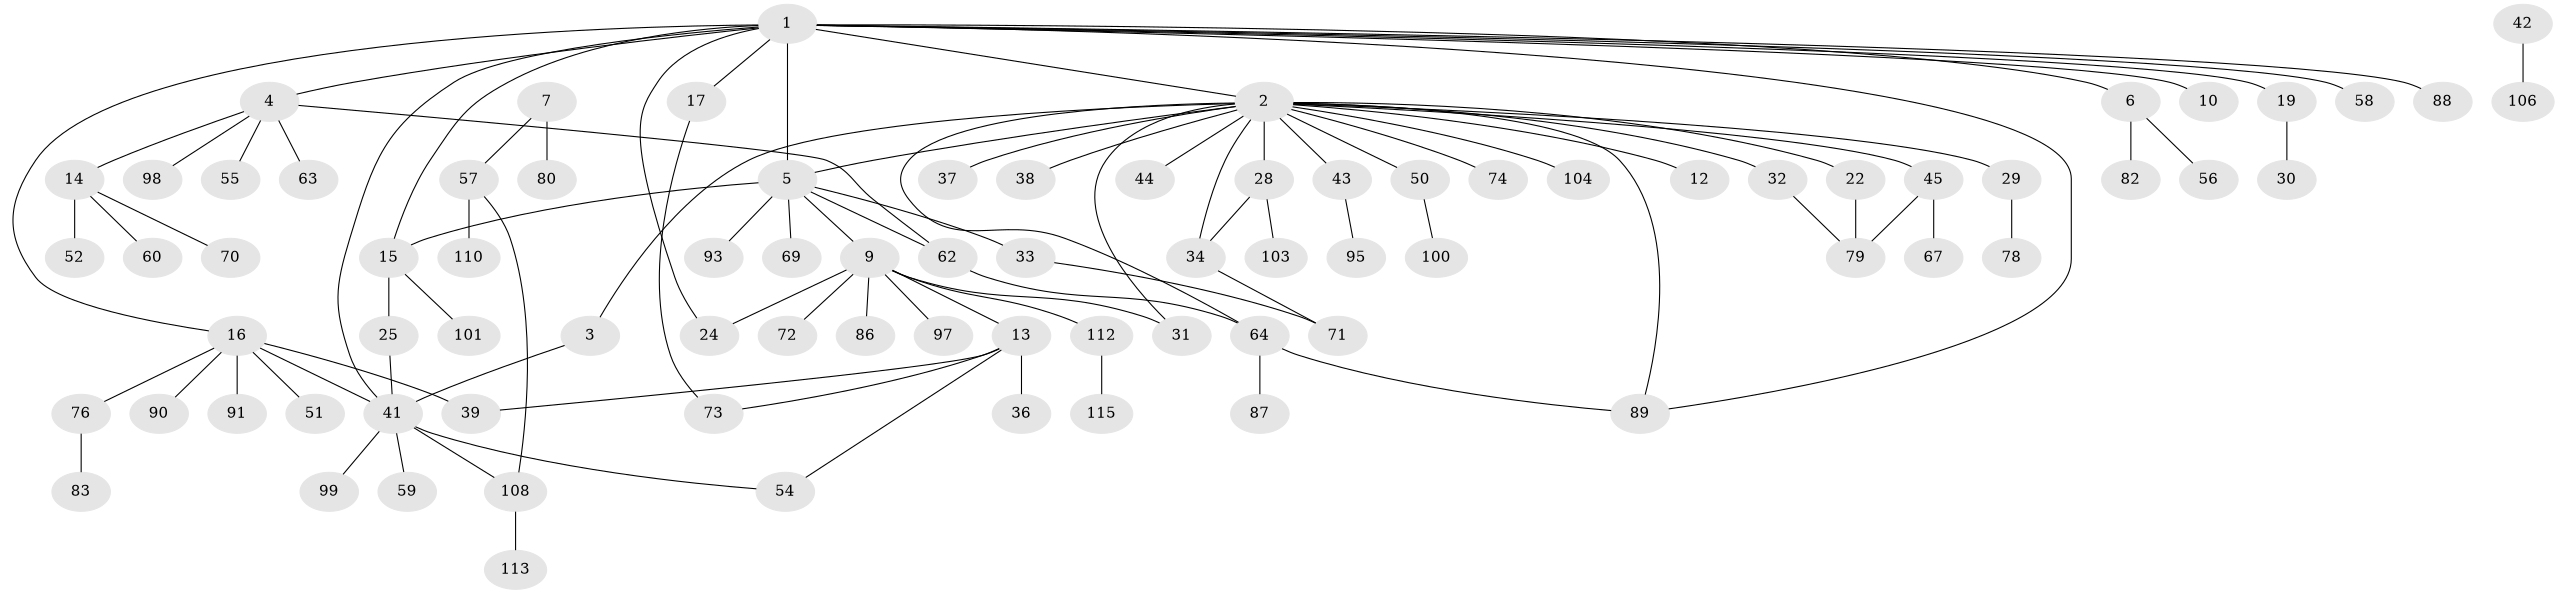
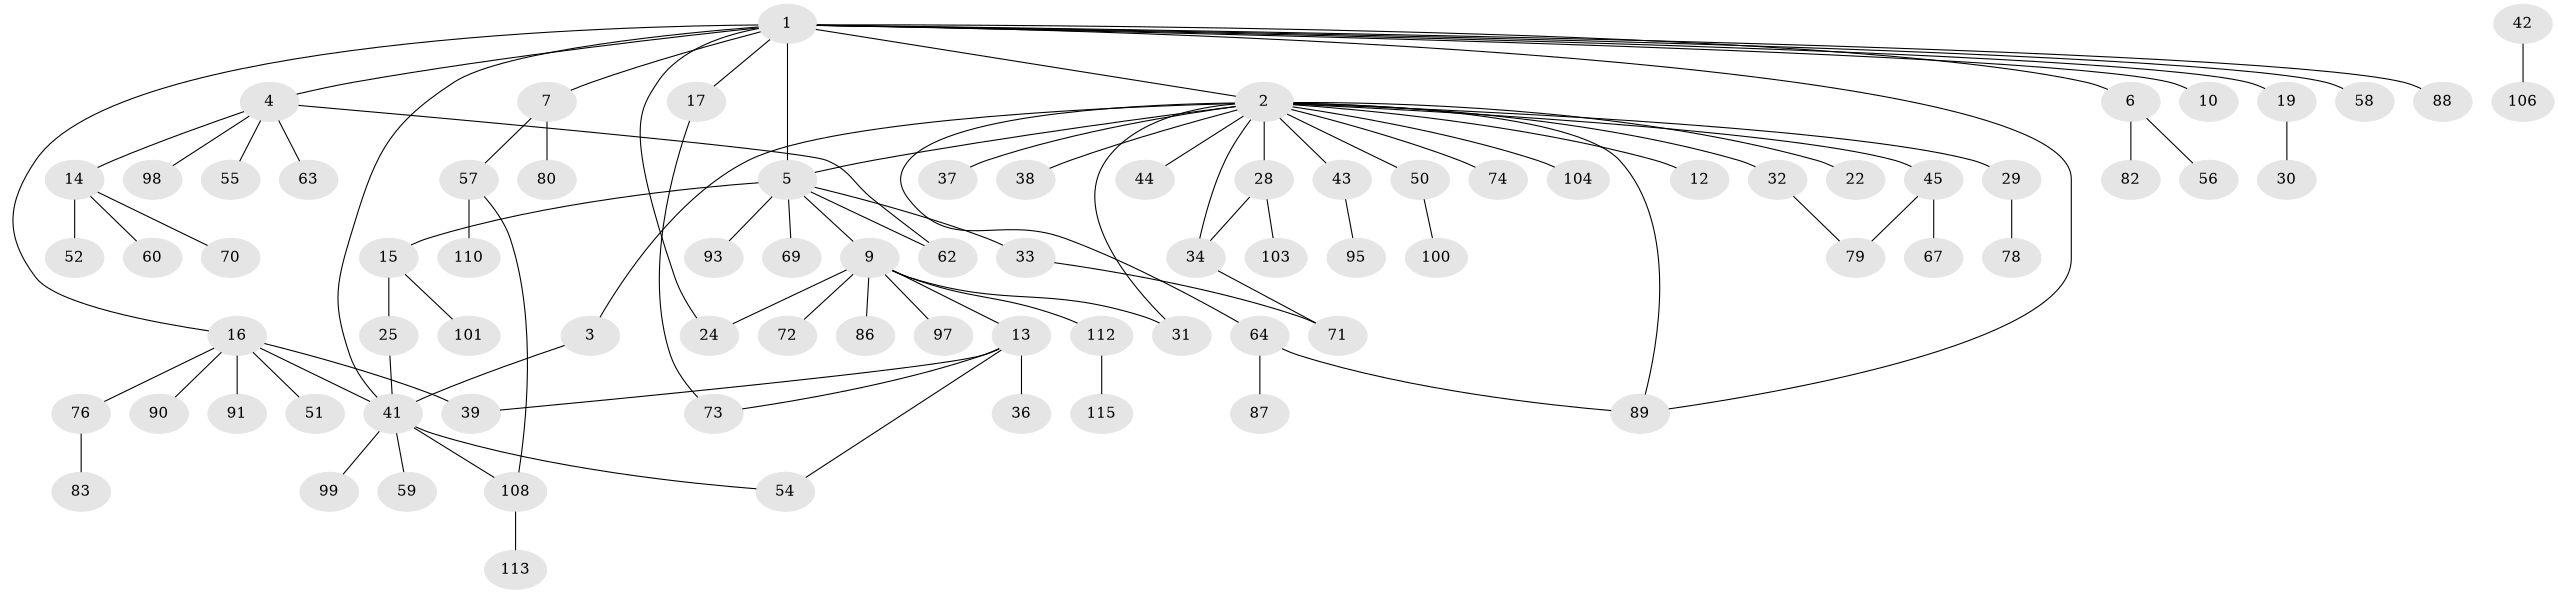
(535, 70) -> (665, 59)
(1856, 219) -> none
(1104, 297) -> none
